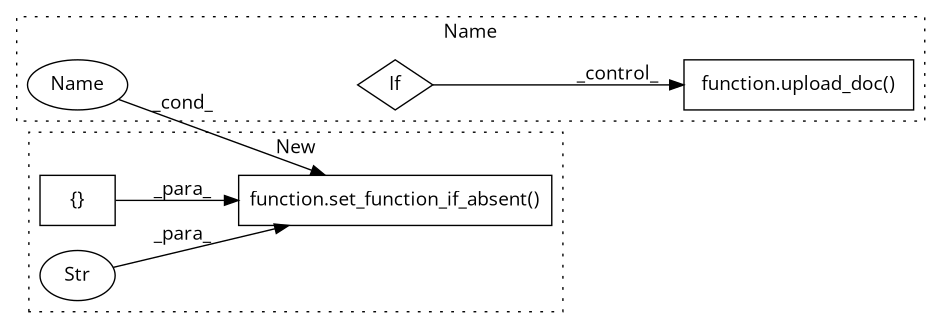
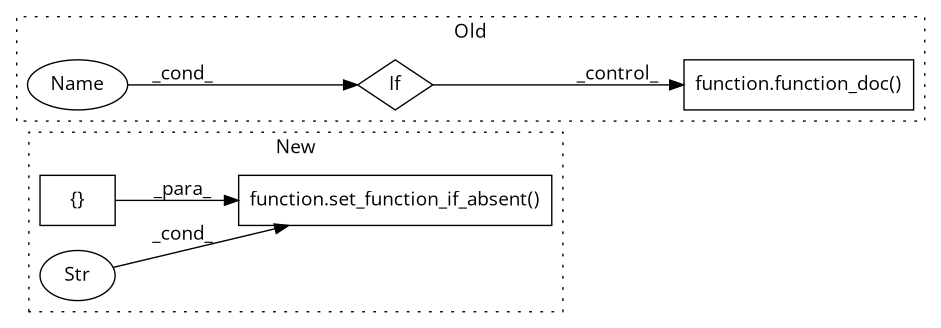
(471, 33) -> (471, 33)
(799, 85) -> (799, 85)
(235, 142) -> (235, 85)
(183, 234) -> (183, 234)
